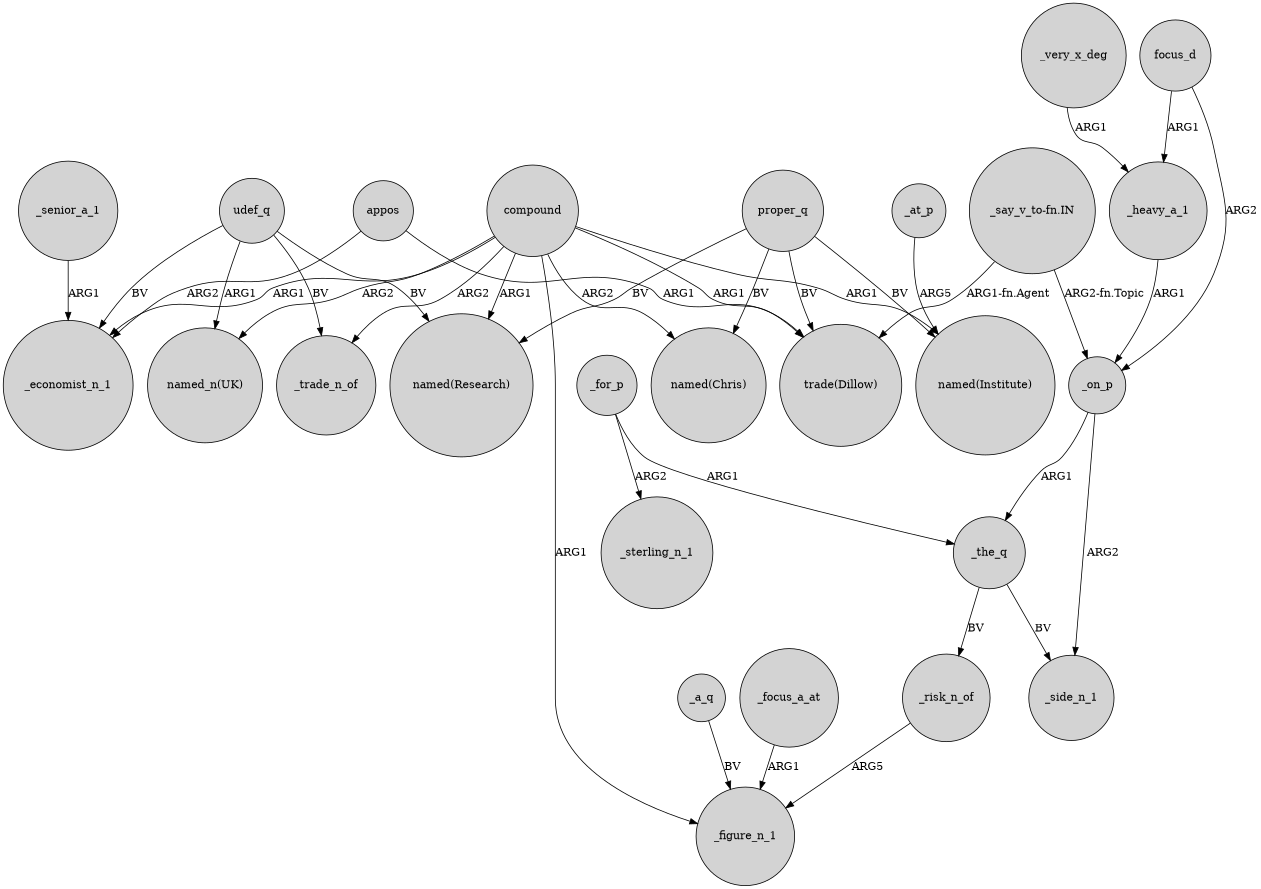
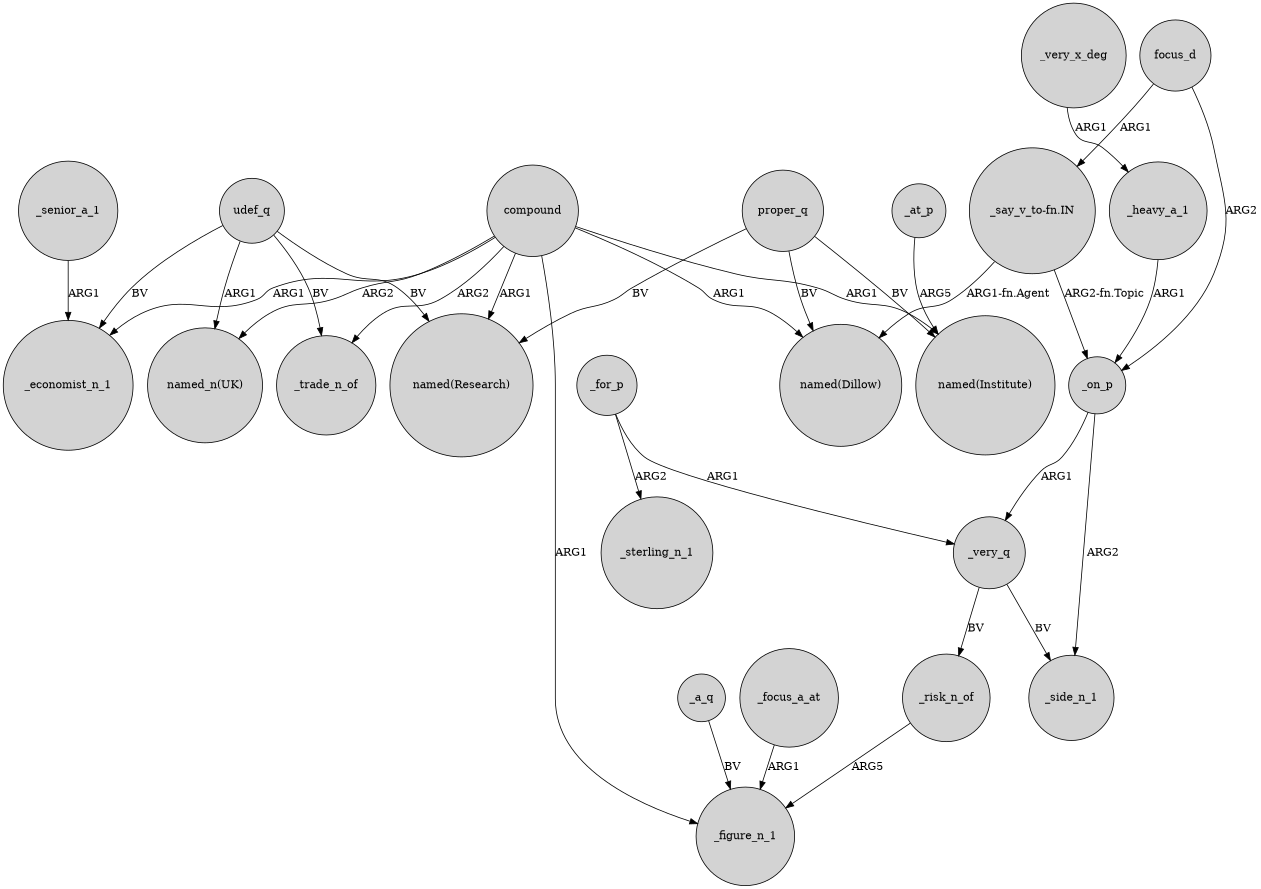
(1168, 123) -> (1119, 123)
(383, 211) -> none
(709, 385) -> none
(841, 385) -> (841, 385)
(989, 553) -> (989, 553)
